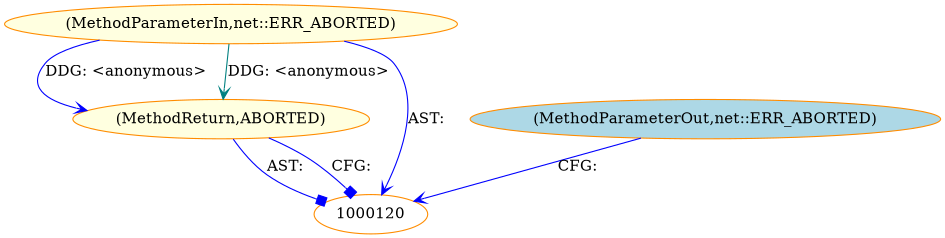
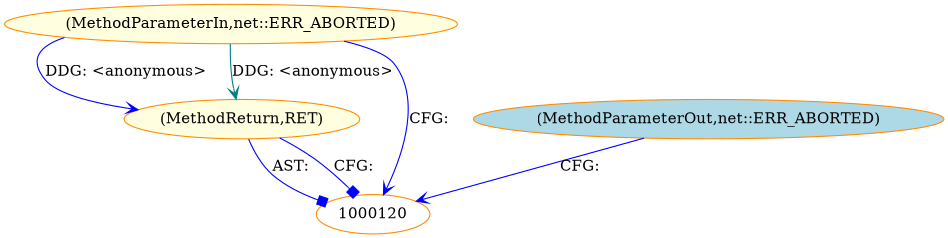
(221, 119) -> (242, 119)
(429, 119) -> (432, 119)
